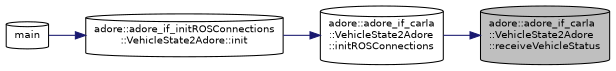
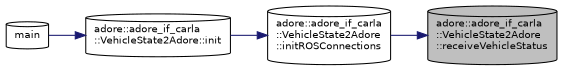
(184, 35) -> (158, 35)
